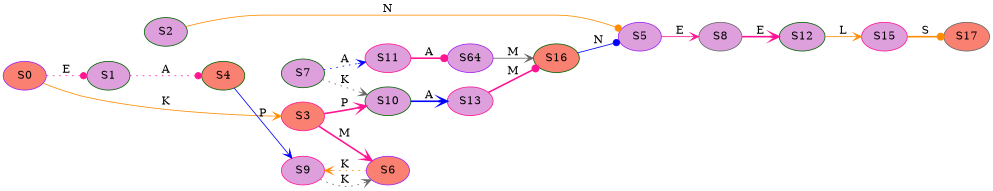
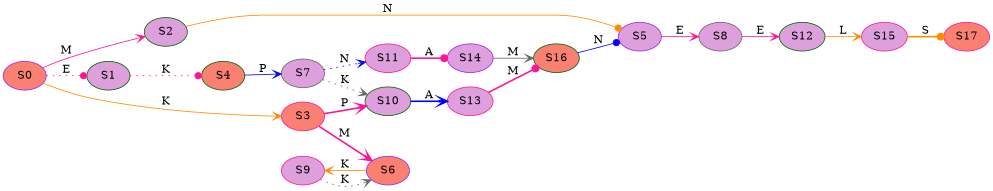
(756, 37) -> (756, 37)
(967, 37) -> (967, 37)
none -> (89, 51)
(470, 58) -> (470, 58)
(345, 59) -> (345, 59)
(166, 70) -> (166, 70)
(303, 73) -> (303, 73)
(262, 122) -> (259, 75)
(349, 171) -> (349, 171)
